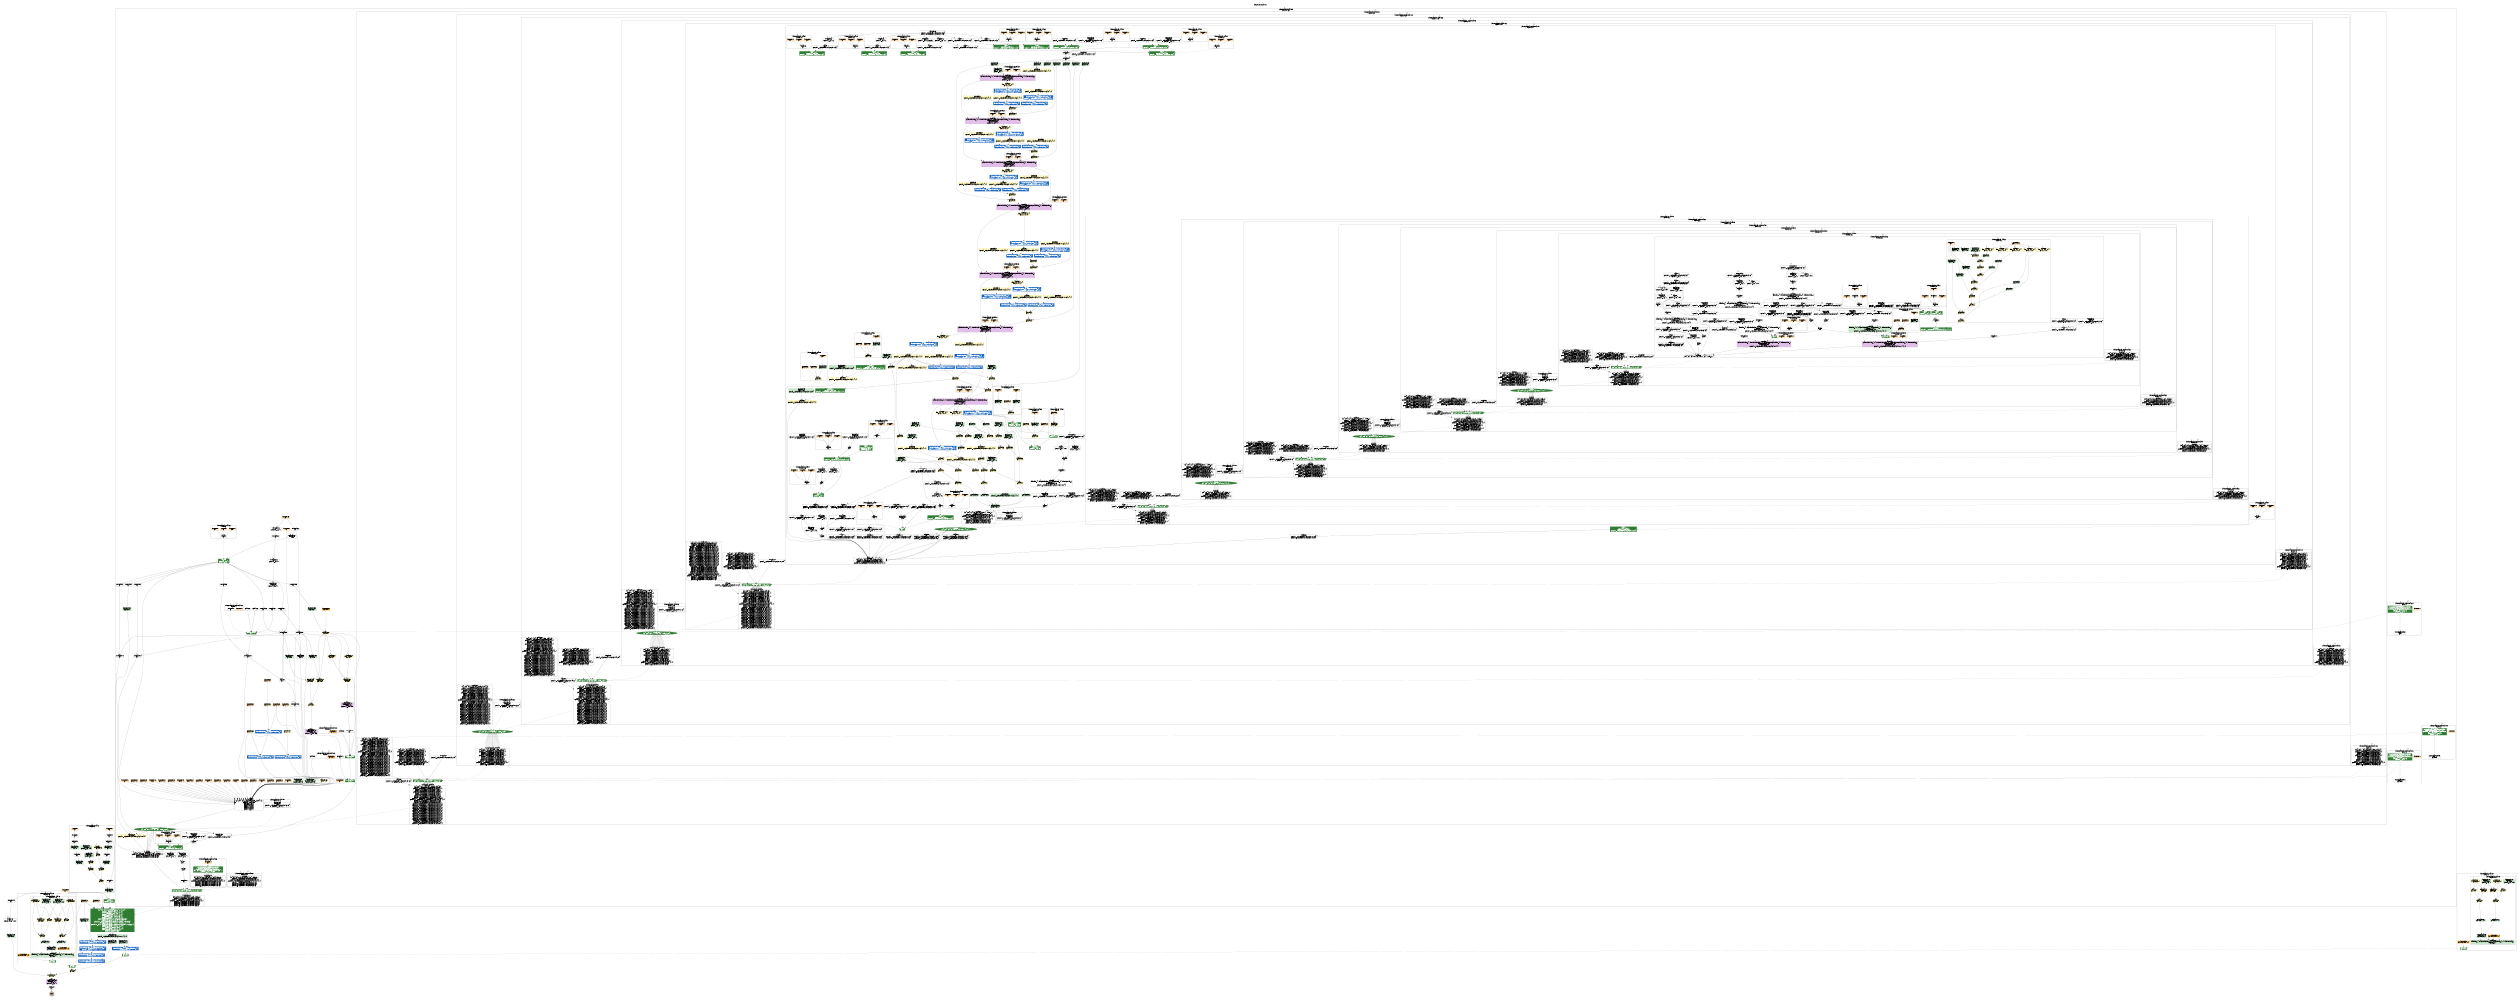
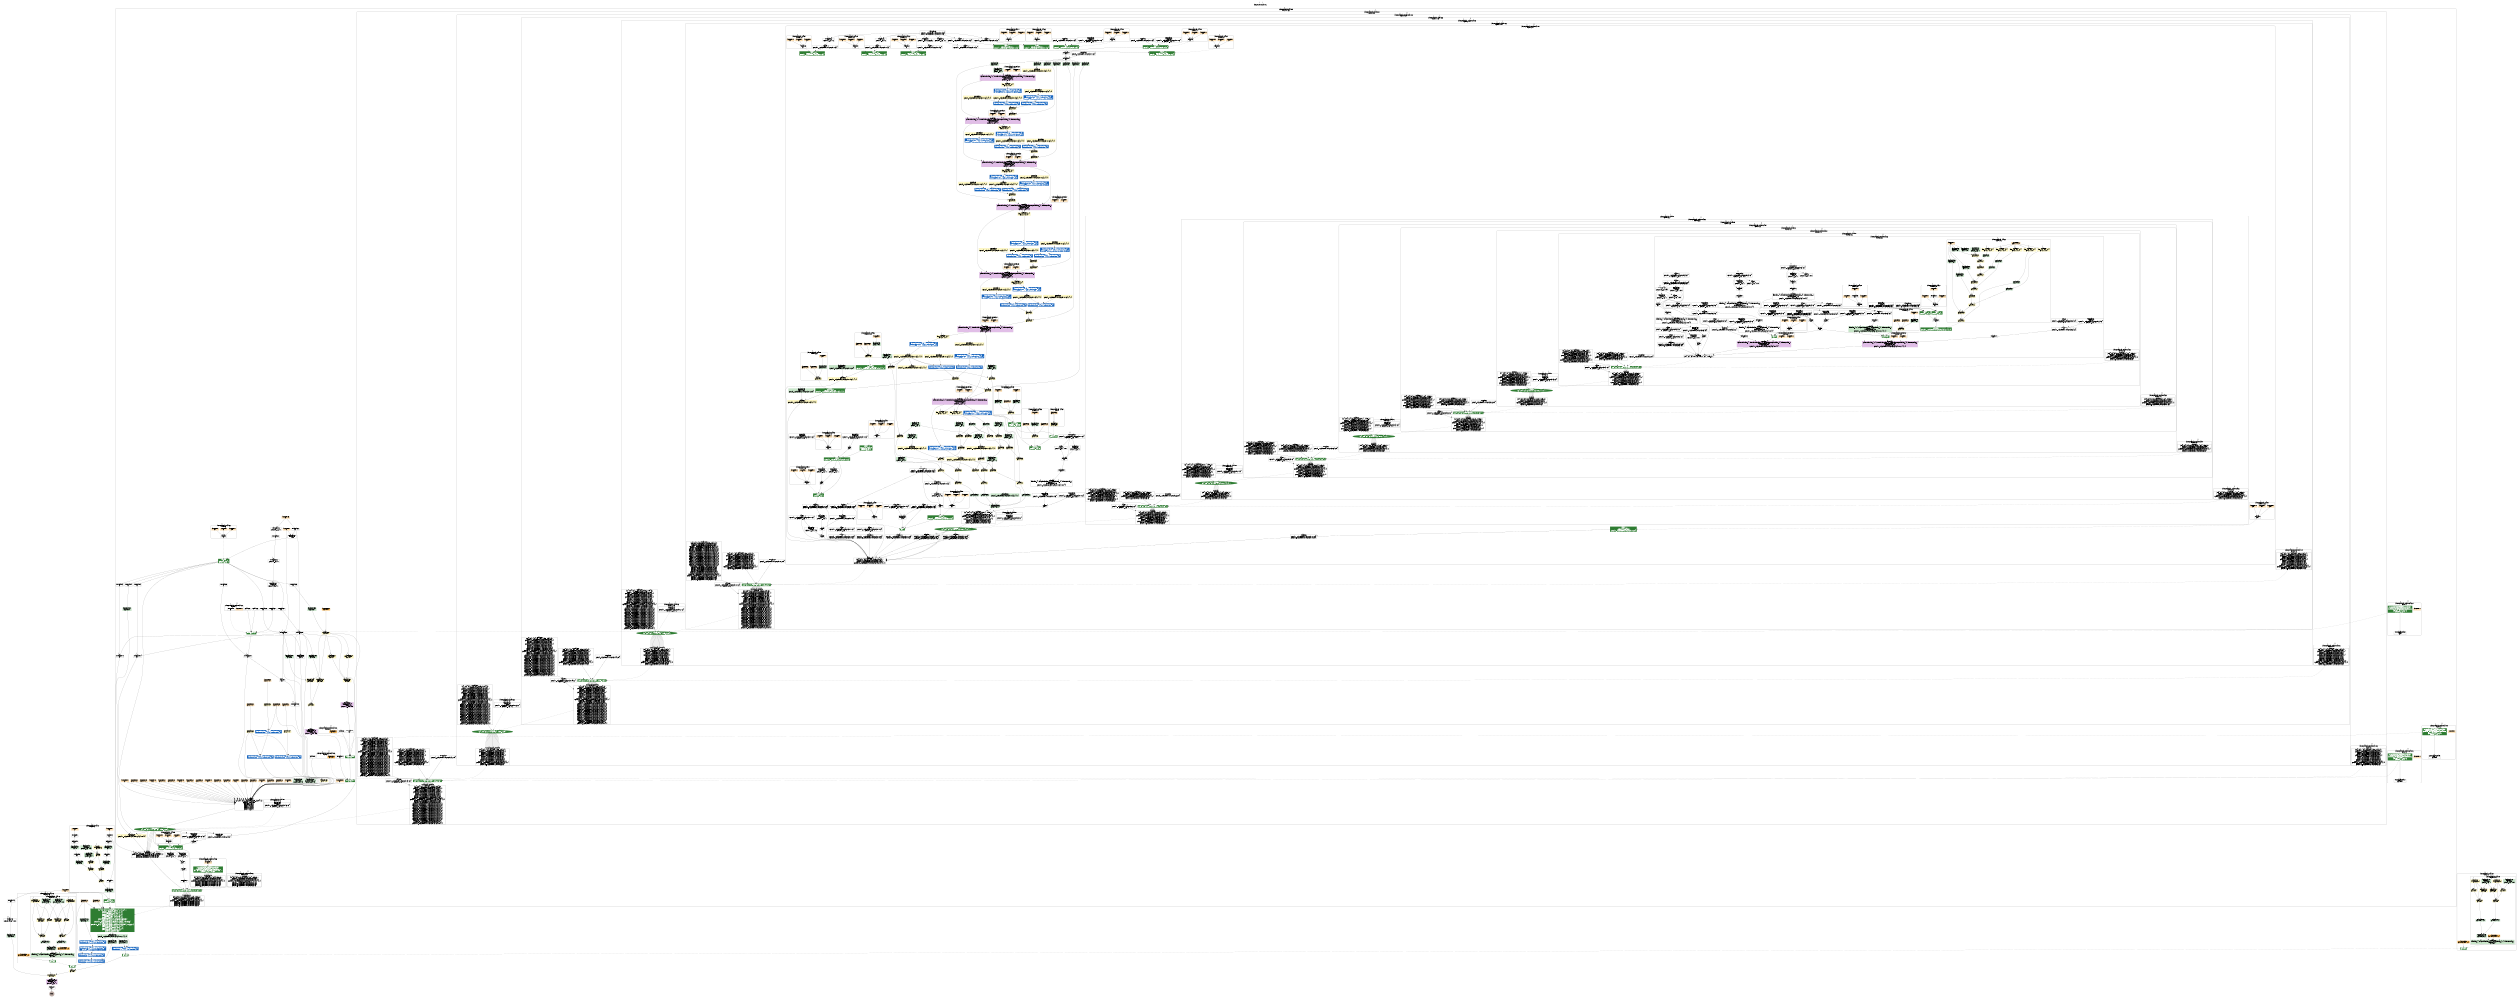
(1286, 450) -> (1286, 450)
